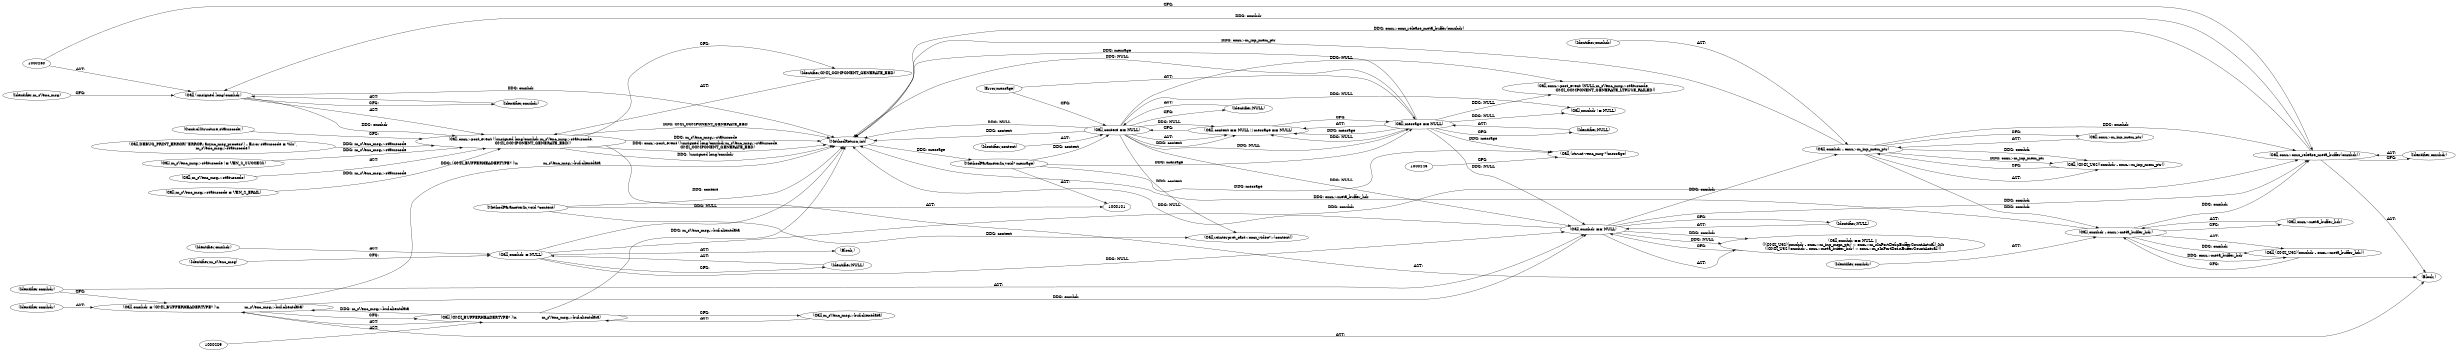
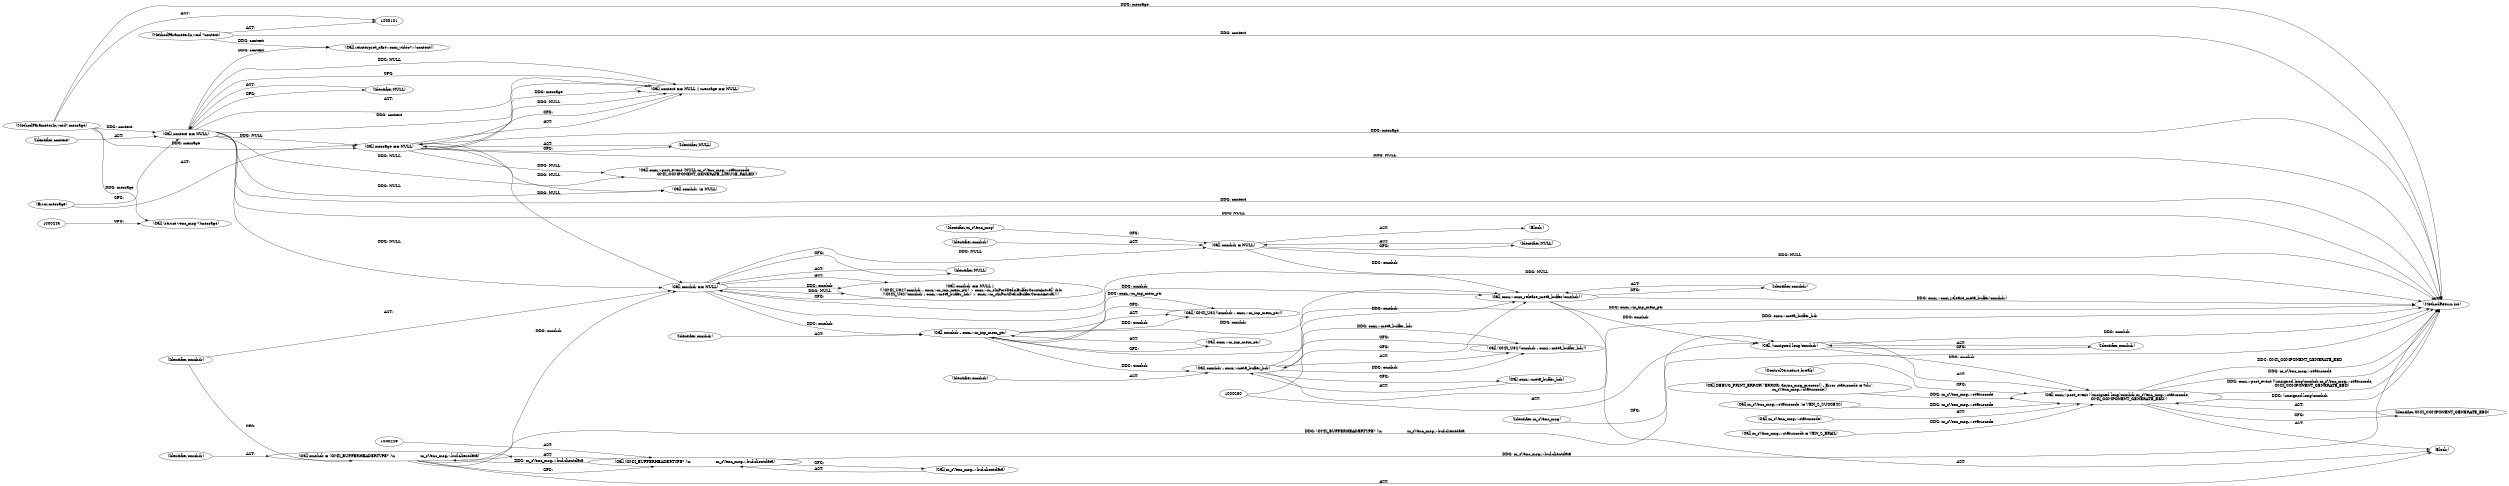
(213, 130) -> (1790, 371)
(1489, 145) -> none
(919, 152) -> (1310, 7)
(1050, 267) -> (950, 262)
